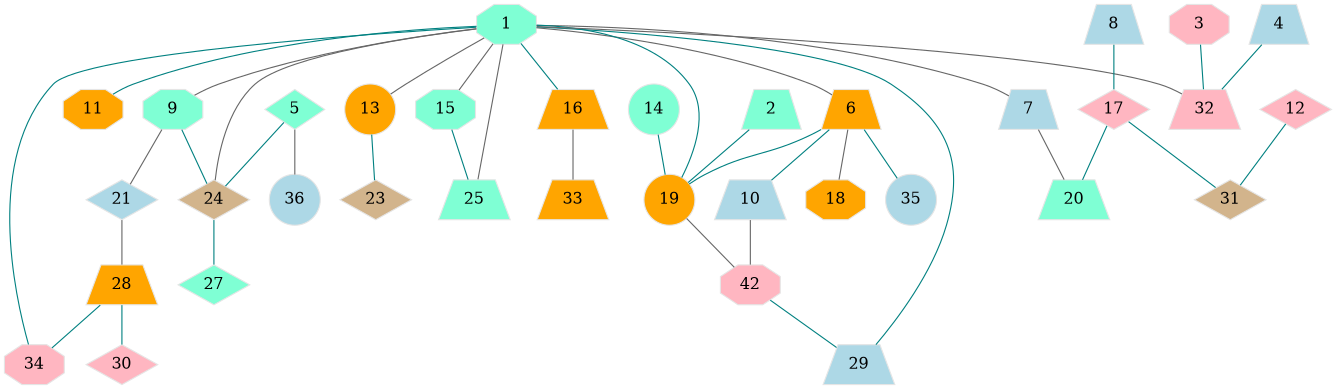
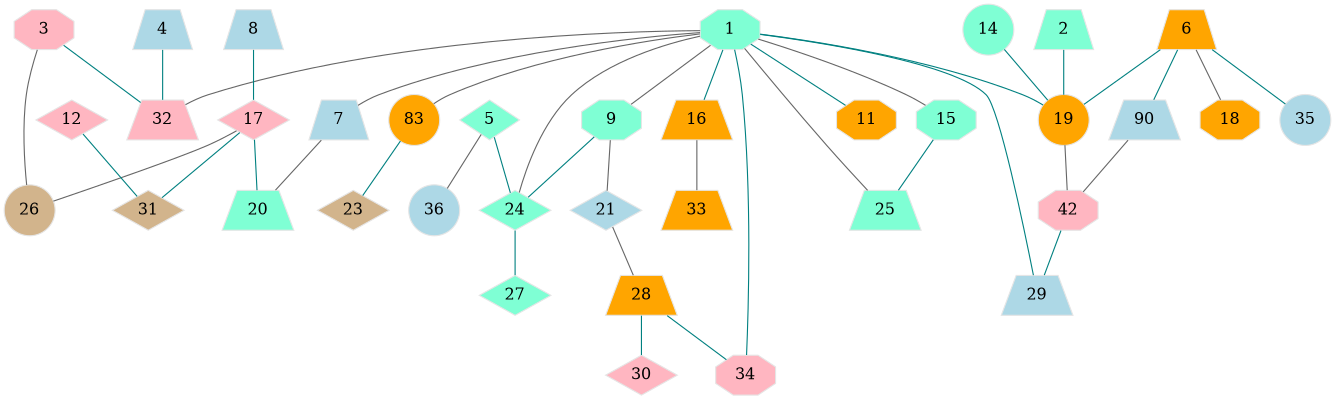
(687, 50) -> none
(370, 109) -> (414, 120)
(214, 200) -> (515, 210)
(750, 200) -> (1145, 120)
none -> (30, 210)
